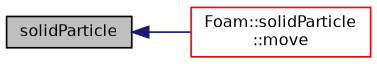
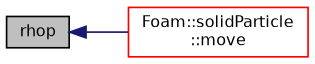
(69, 32) -> (38, 32)
